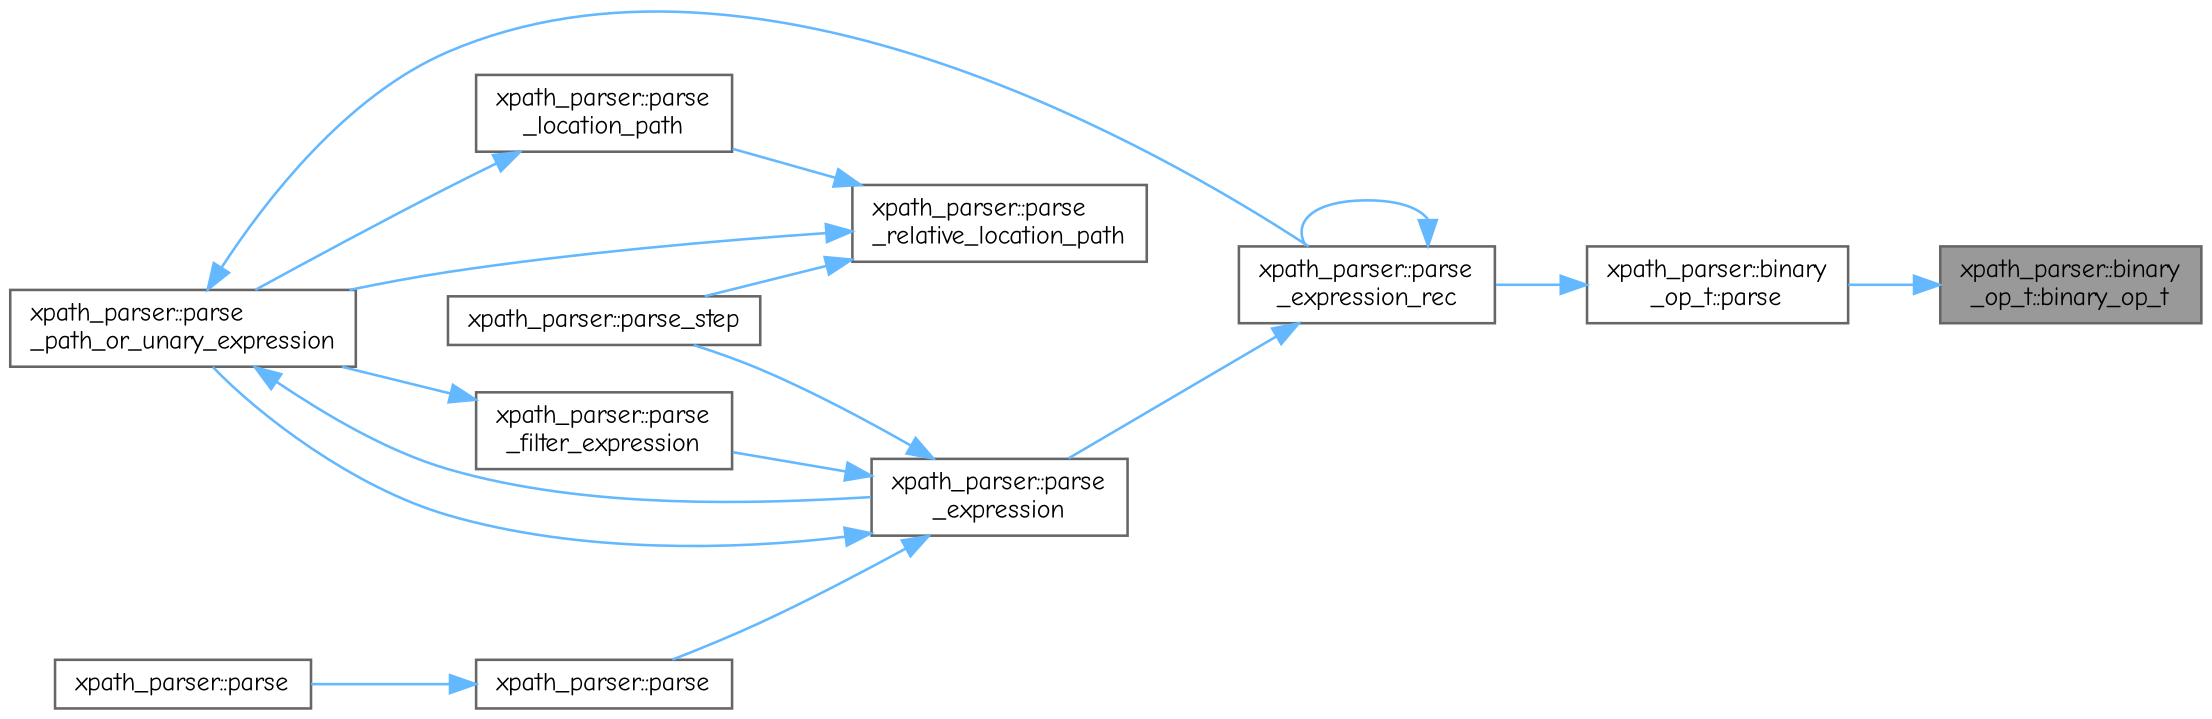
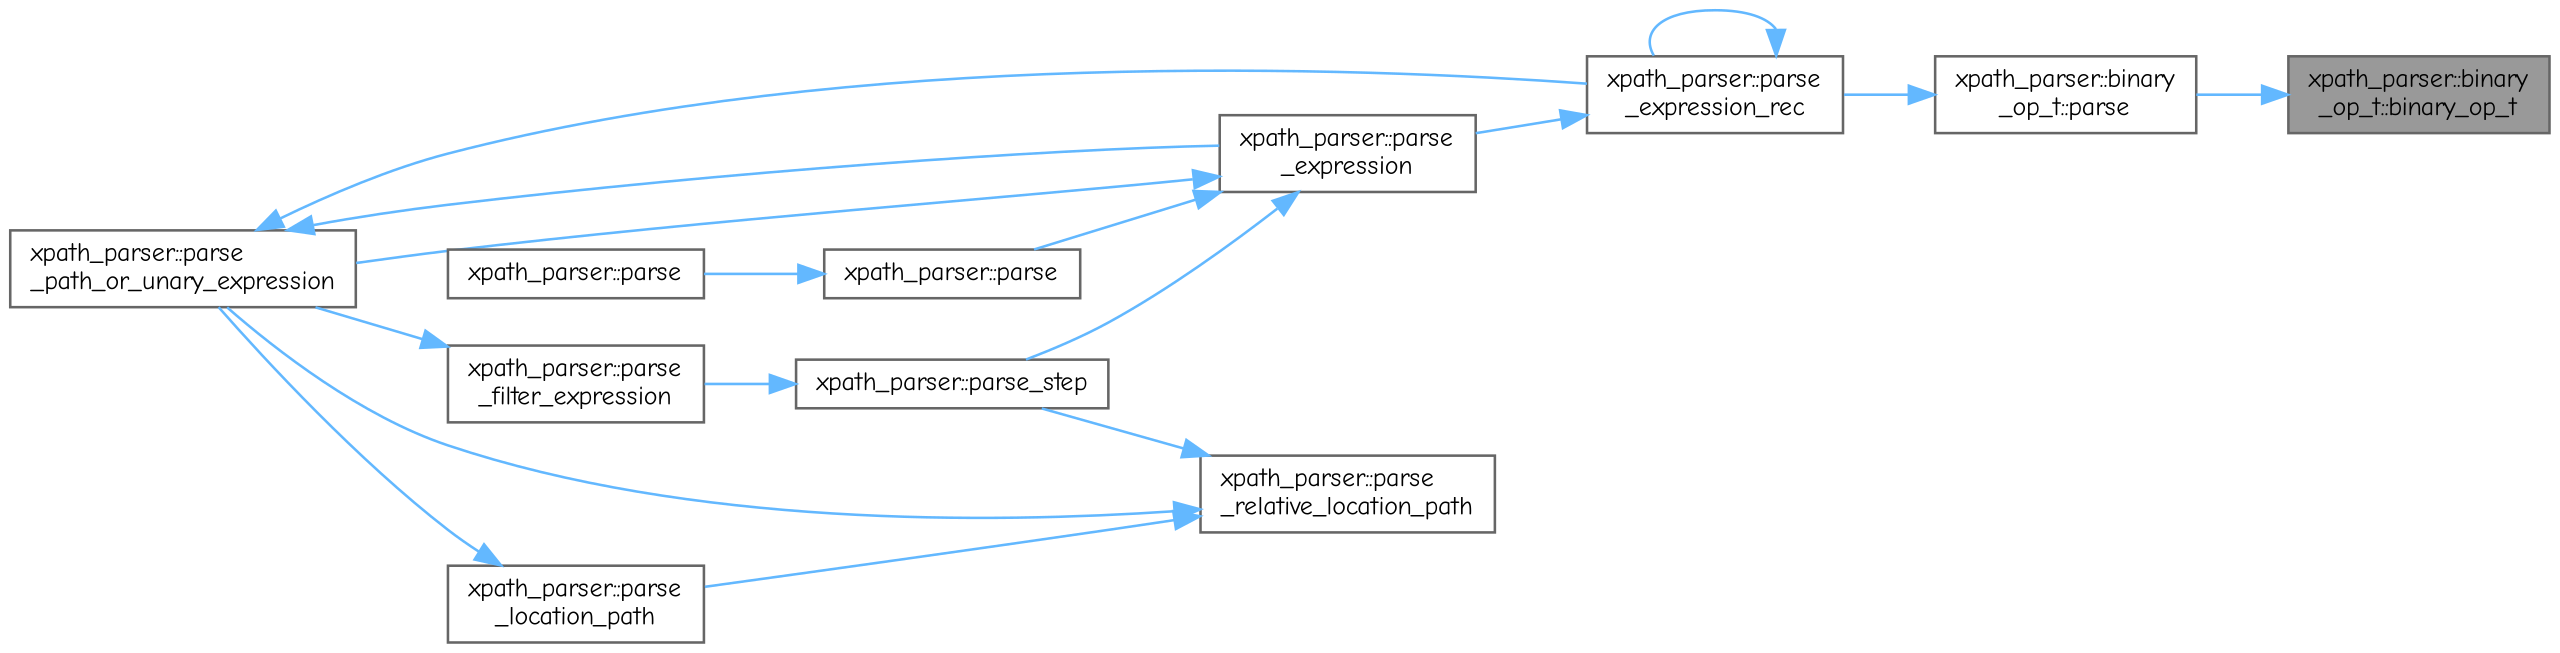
(789, 462) -> (737, 384)
